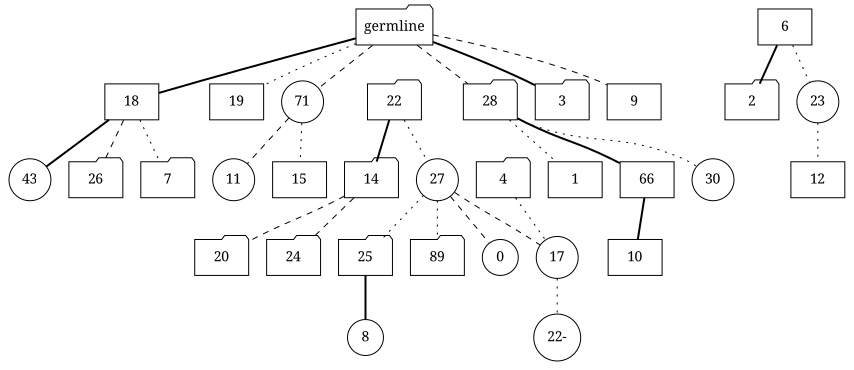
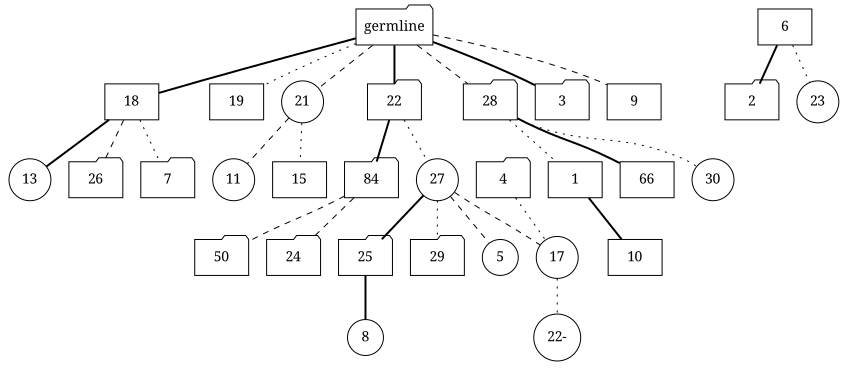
none -> (394, 64)
(303, 102) -> (303, 102)
(30, 180) -> (30, 180)
(371, 180) -> (371, 180)
(818, 180) -> none
(403, 217) -> (403, 217)
(641, 219) -> (605, 219)
(222, 257) -> (222, 257)
(437, 257) -> (437, 257)
(500, 257) -> (500, 257)
